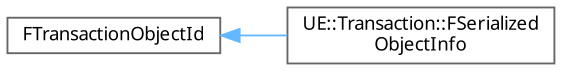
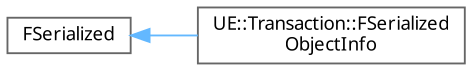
(114, 35) -> (69, 35)
